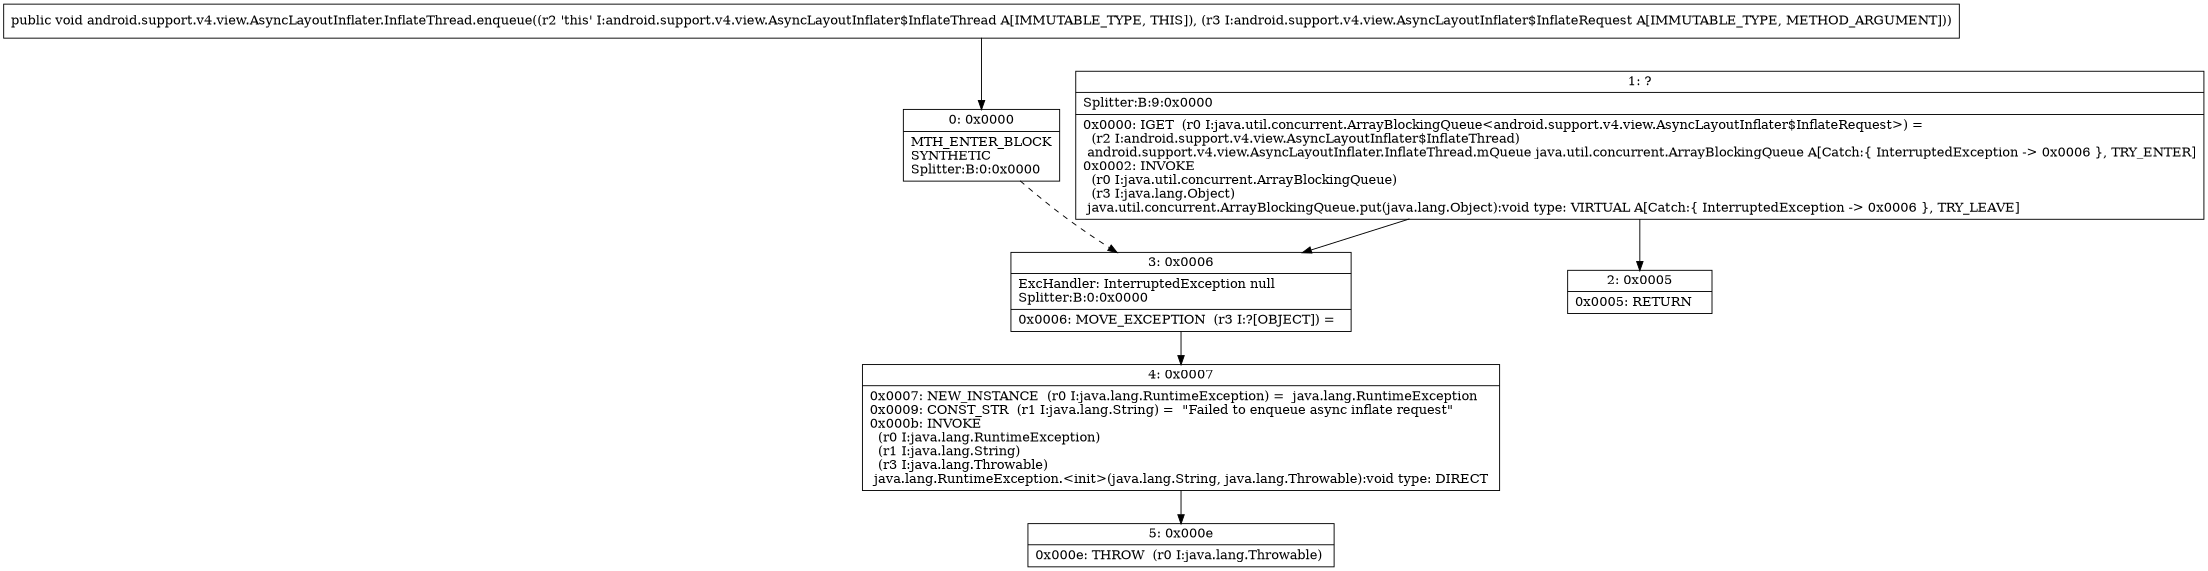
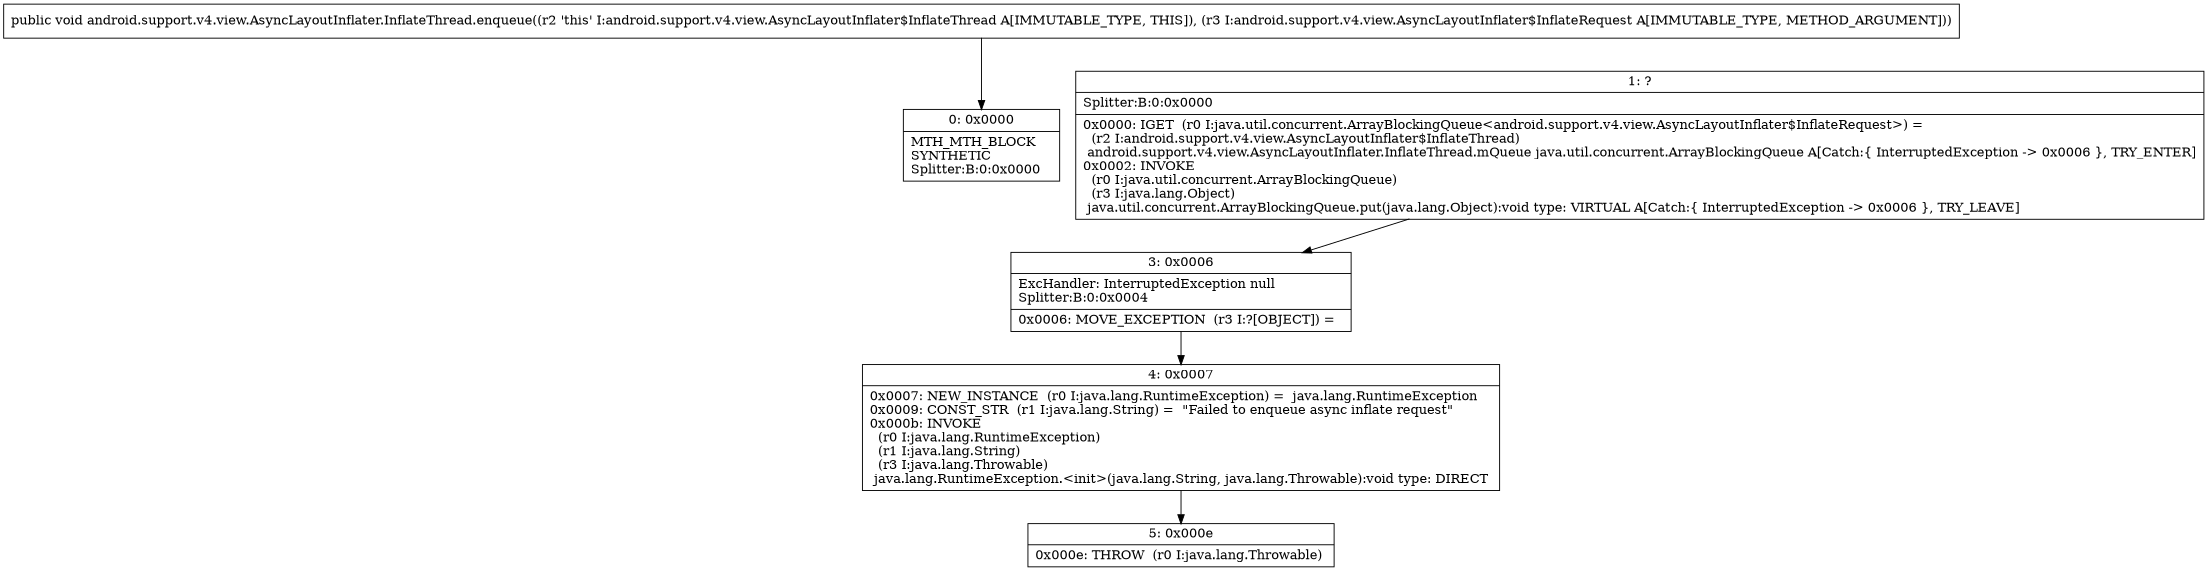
(1148, 103) -> (1148, 103)
(982, 142) -> (973, 142)
(1063, 216) -> none
(1640, 292) -> none
(1084, 298) -> (1084, 298)
